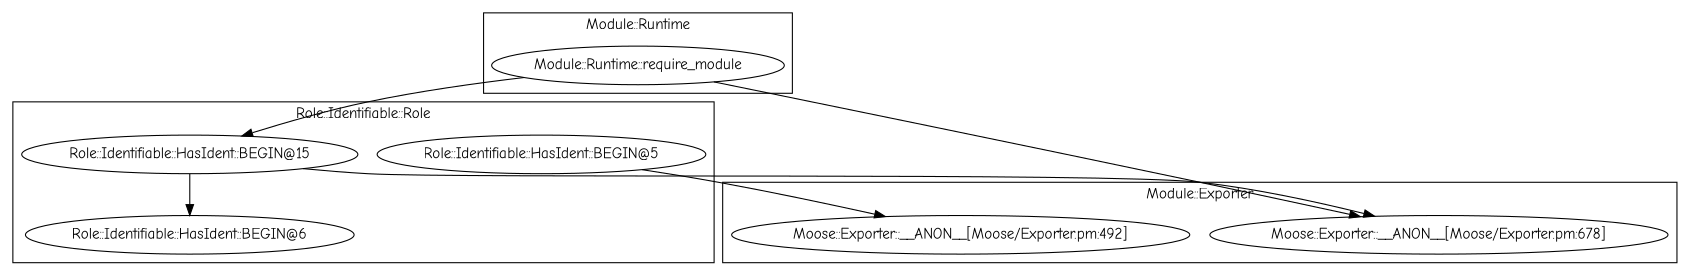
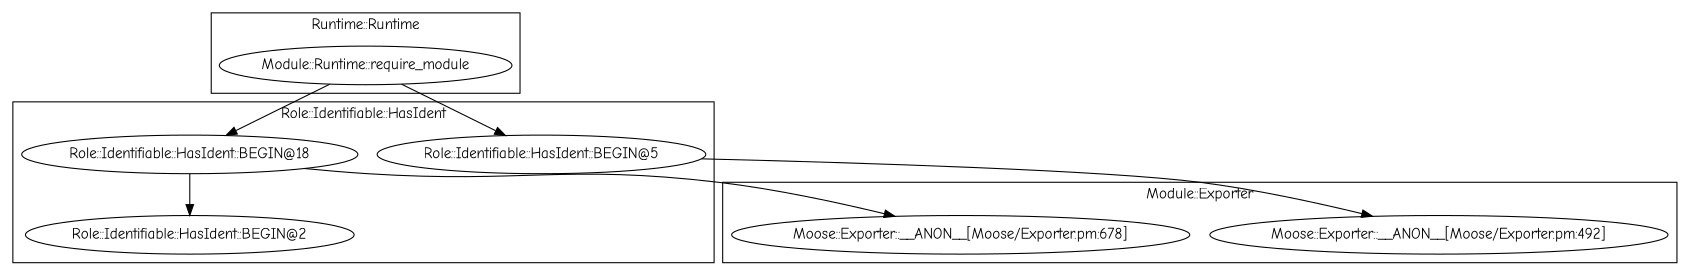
(638, 25) -> (366, 25)
(363, 114) -> (363, 114)
(1032, 147) -> (451, 109)
(190, 154) -> (190, 154)
(190, 235) -> (190, 235)
